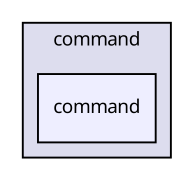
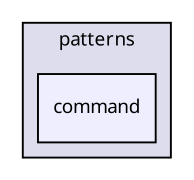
(97, 41) -> (97, 41)
